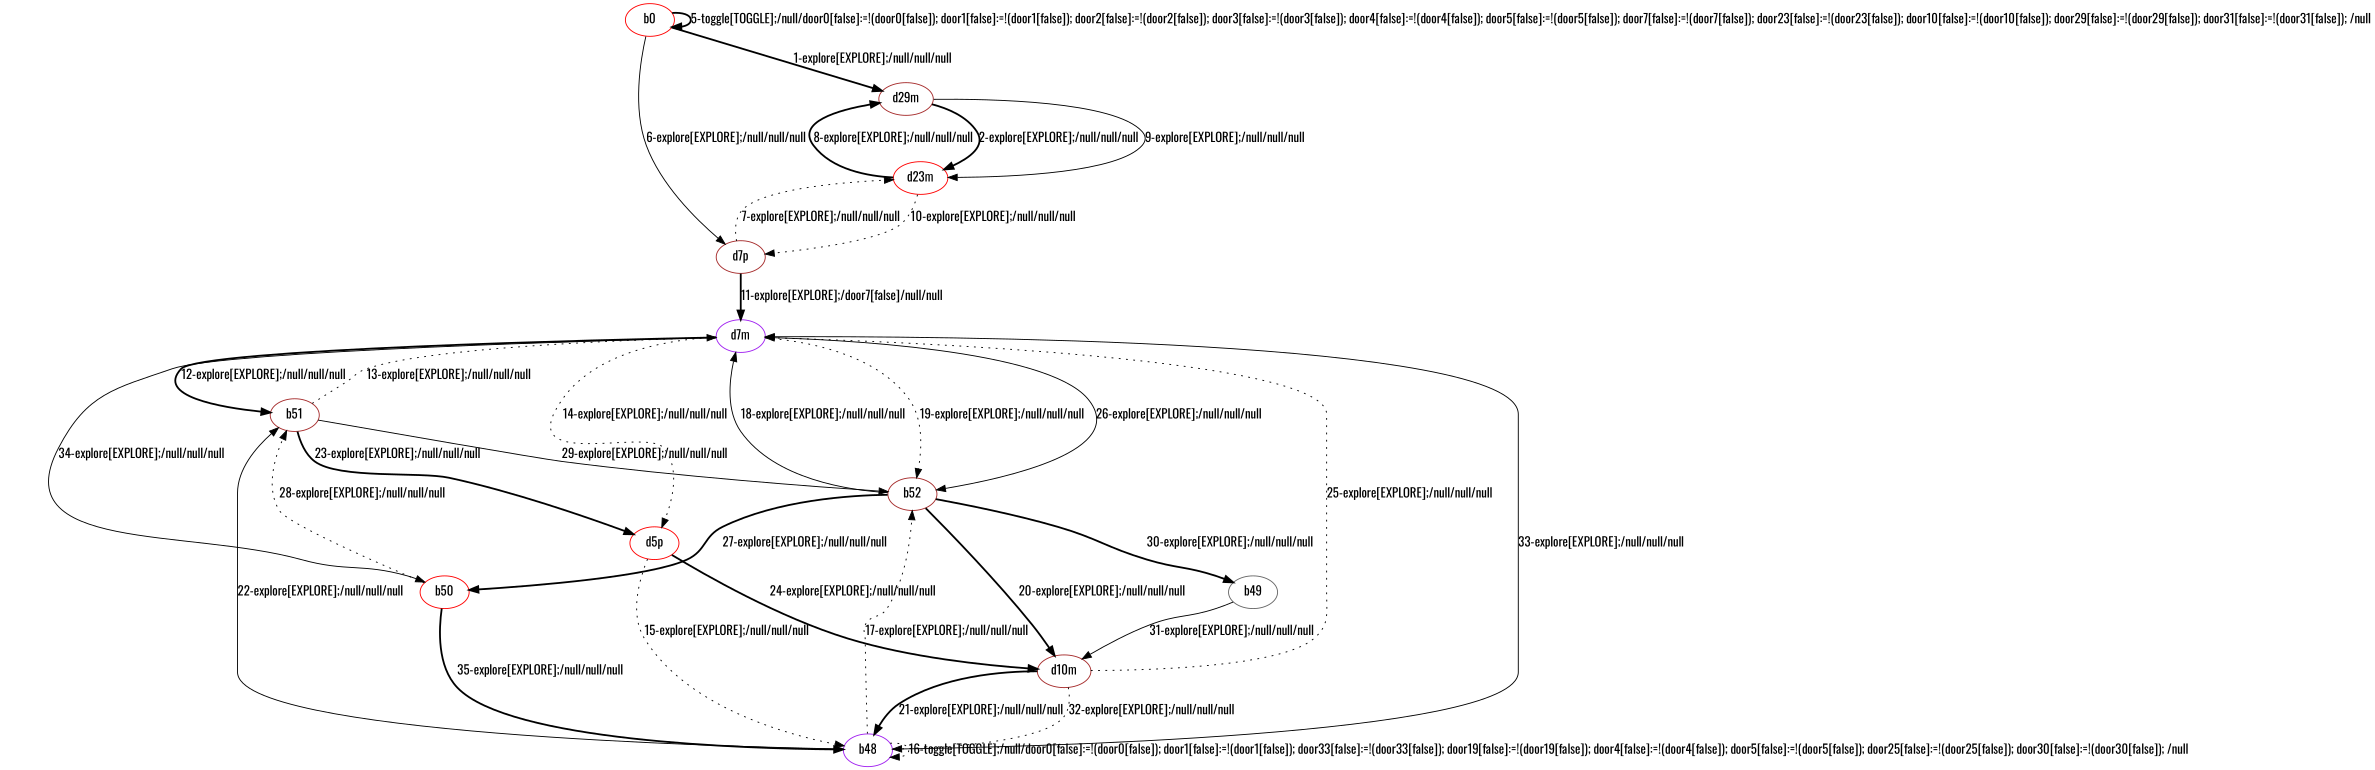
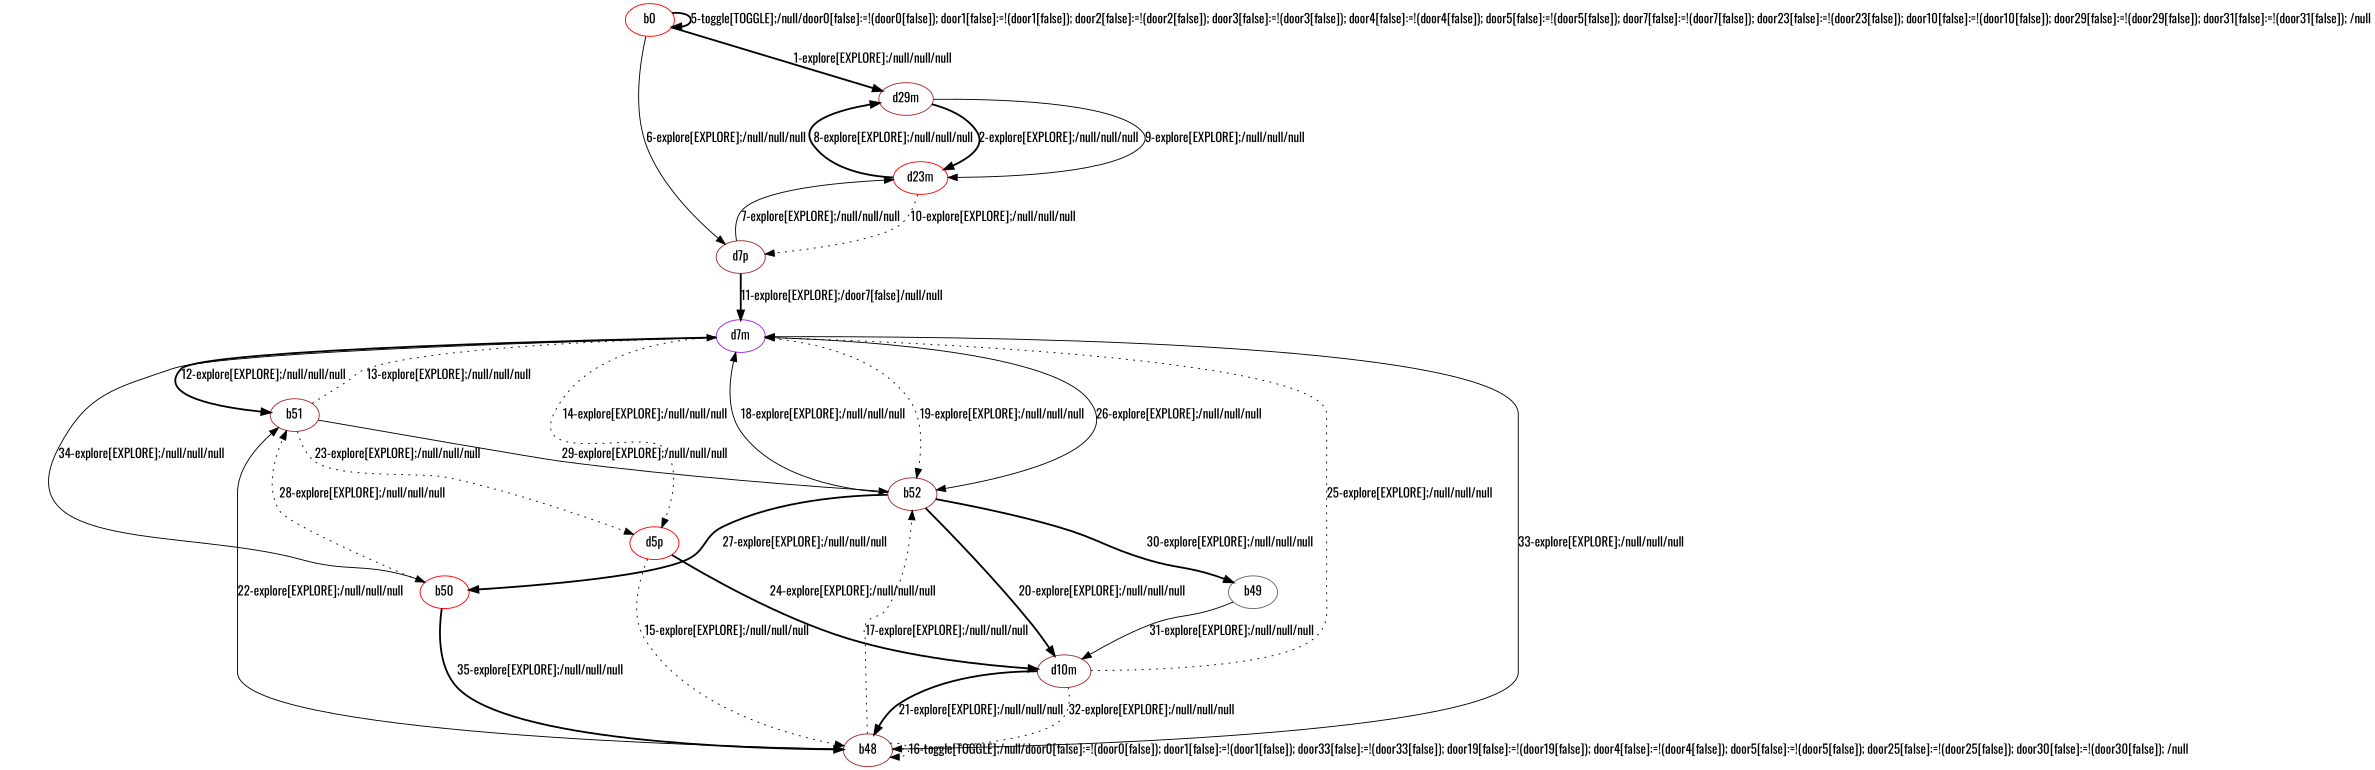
(795, 190) -> (795, 190)
(455, 479) -> (455, 479)
(868, 750) -> (868, 750)
